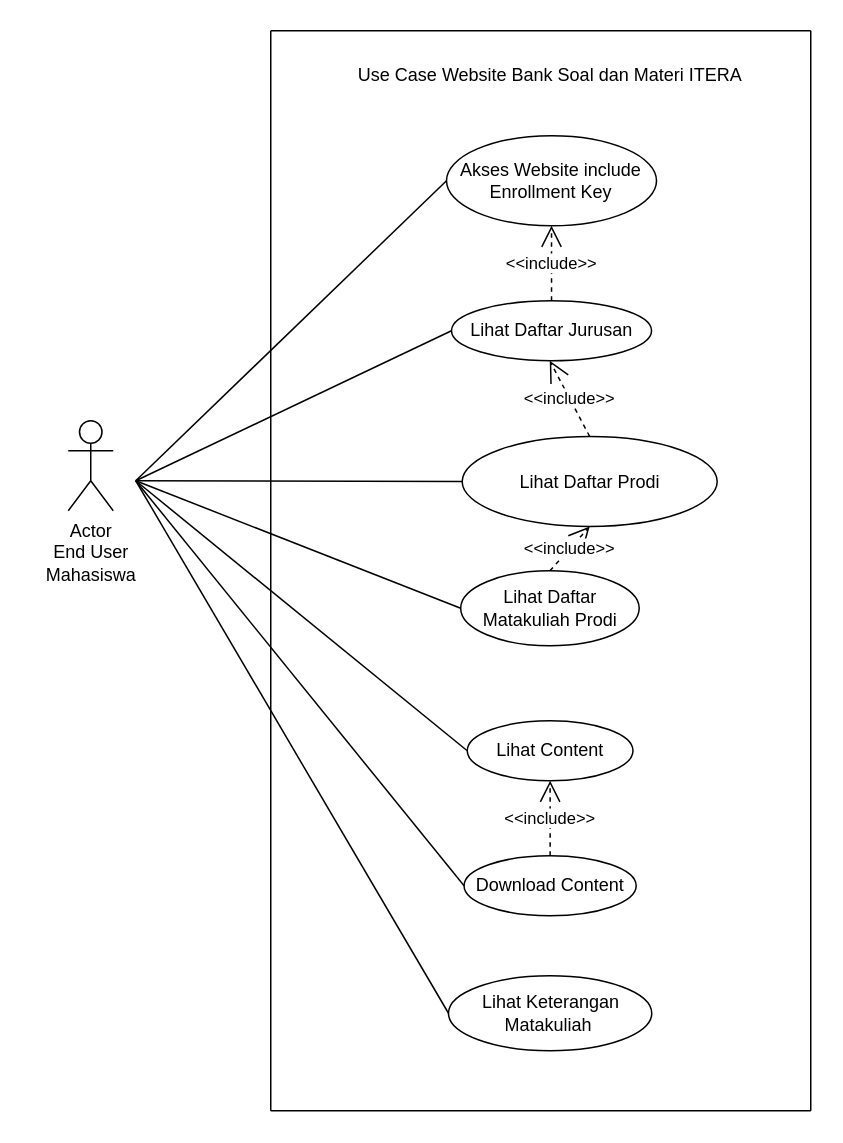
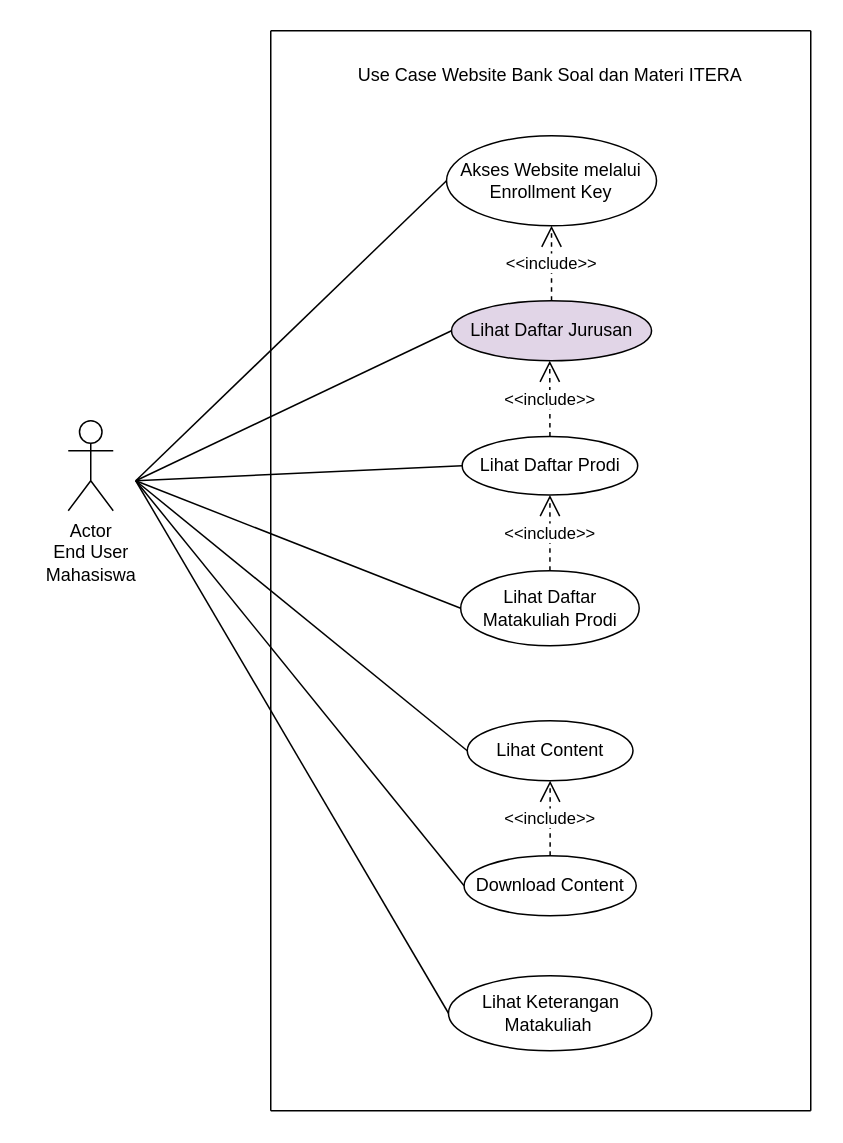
(551, 181) -> (551, 181)
(552, 331) -> (552, 331)
(590, 482) -> (550, 466)
